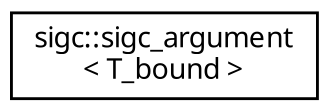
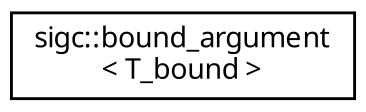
(164, 56) -> (183, 56)
